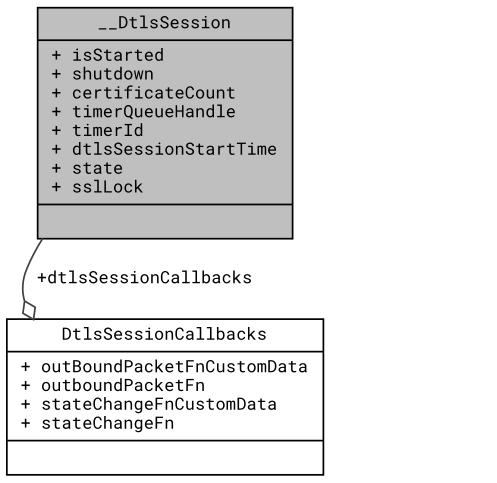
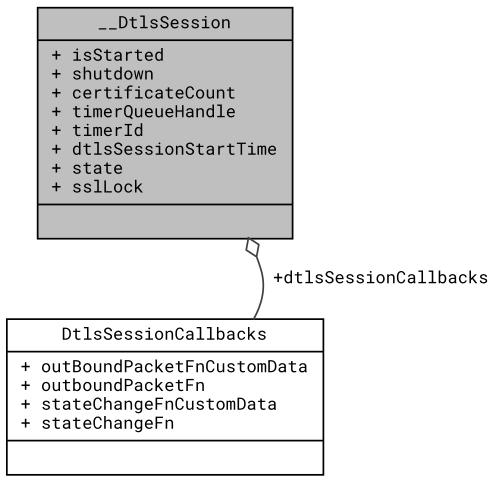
(27, 268) -> (263, 289)
